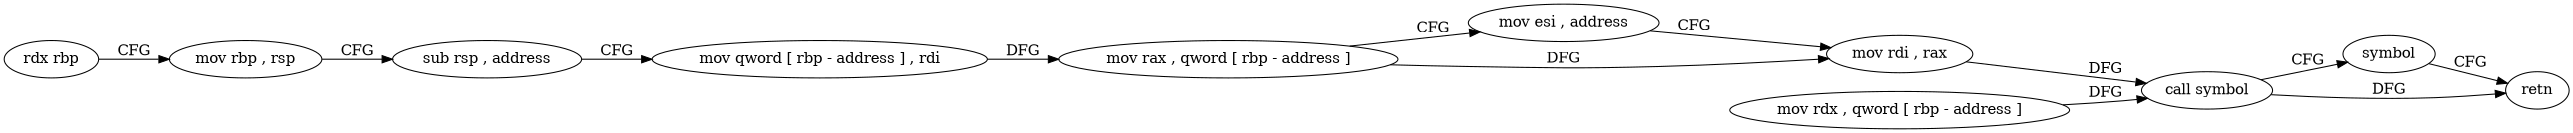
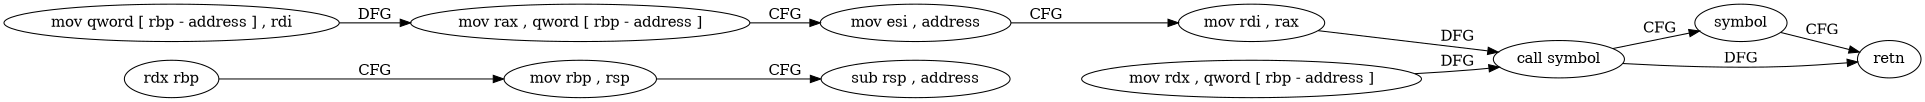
(612, 59) -> none
(1604, 68) -> none
